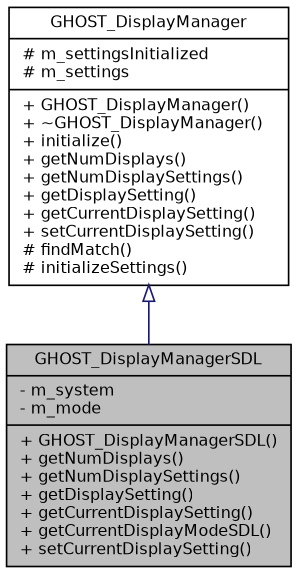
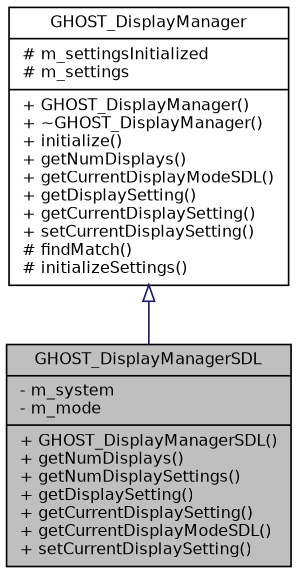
(133, 178) -> (149, 178)
